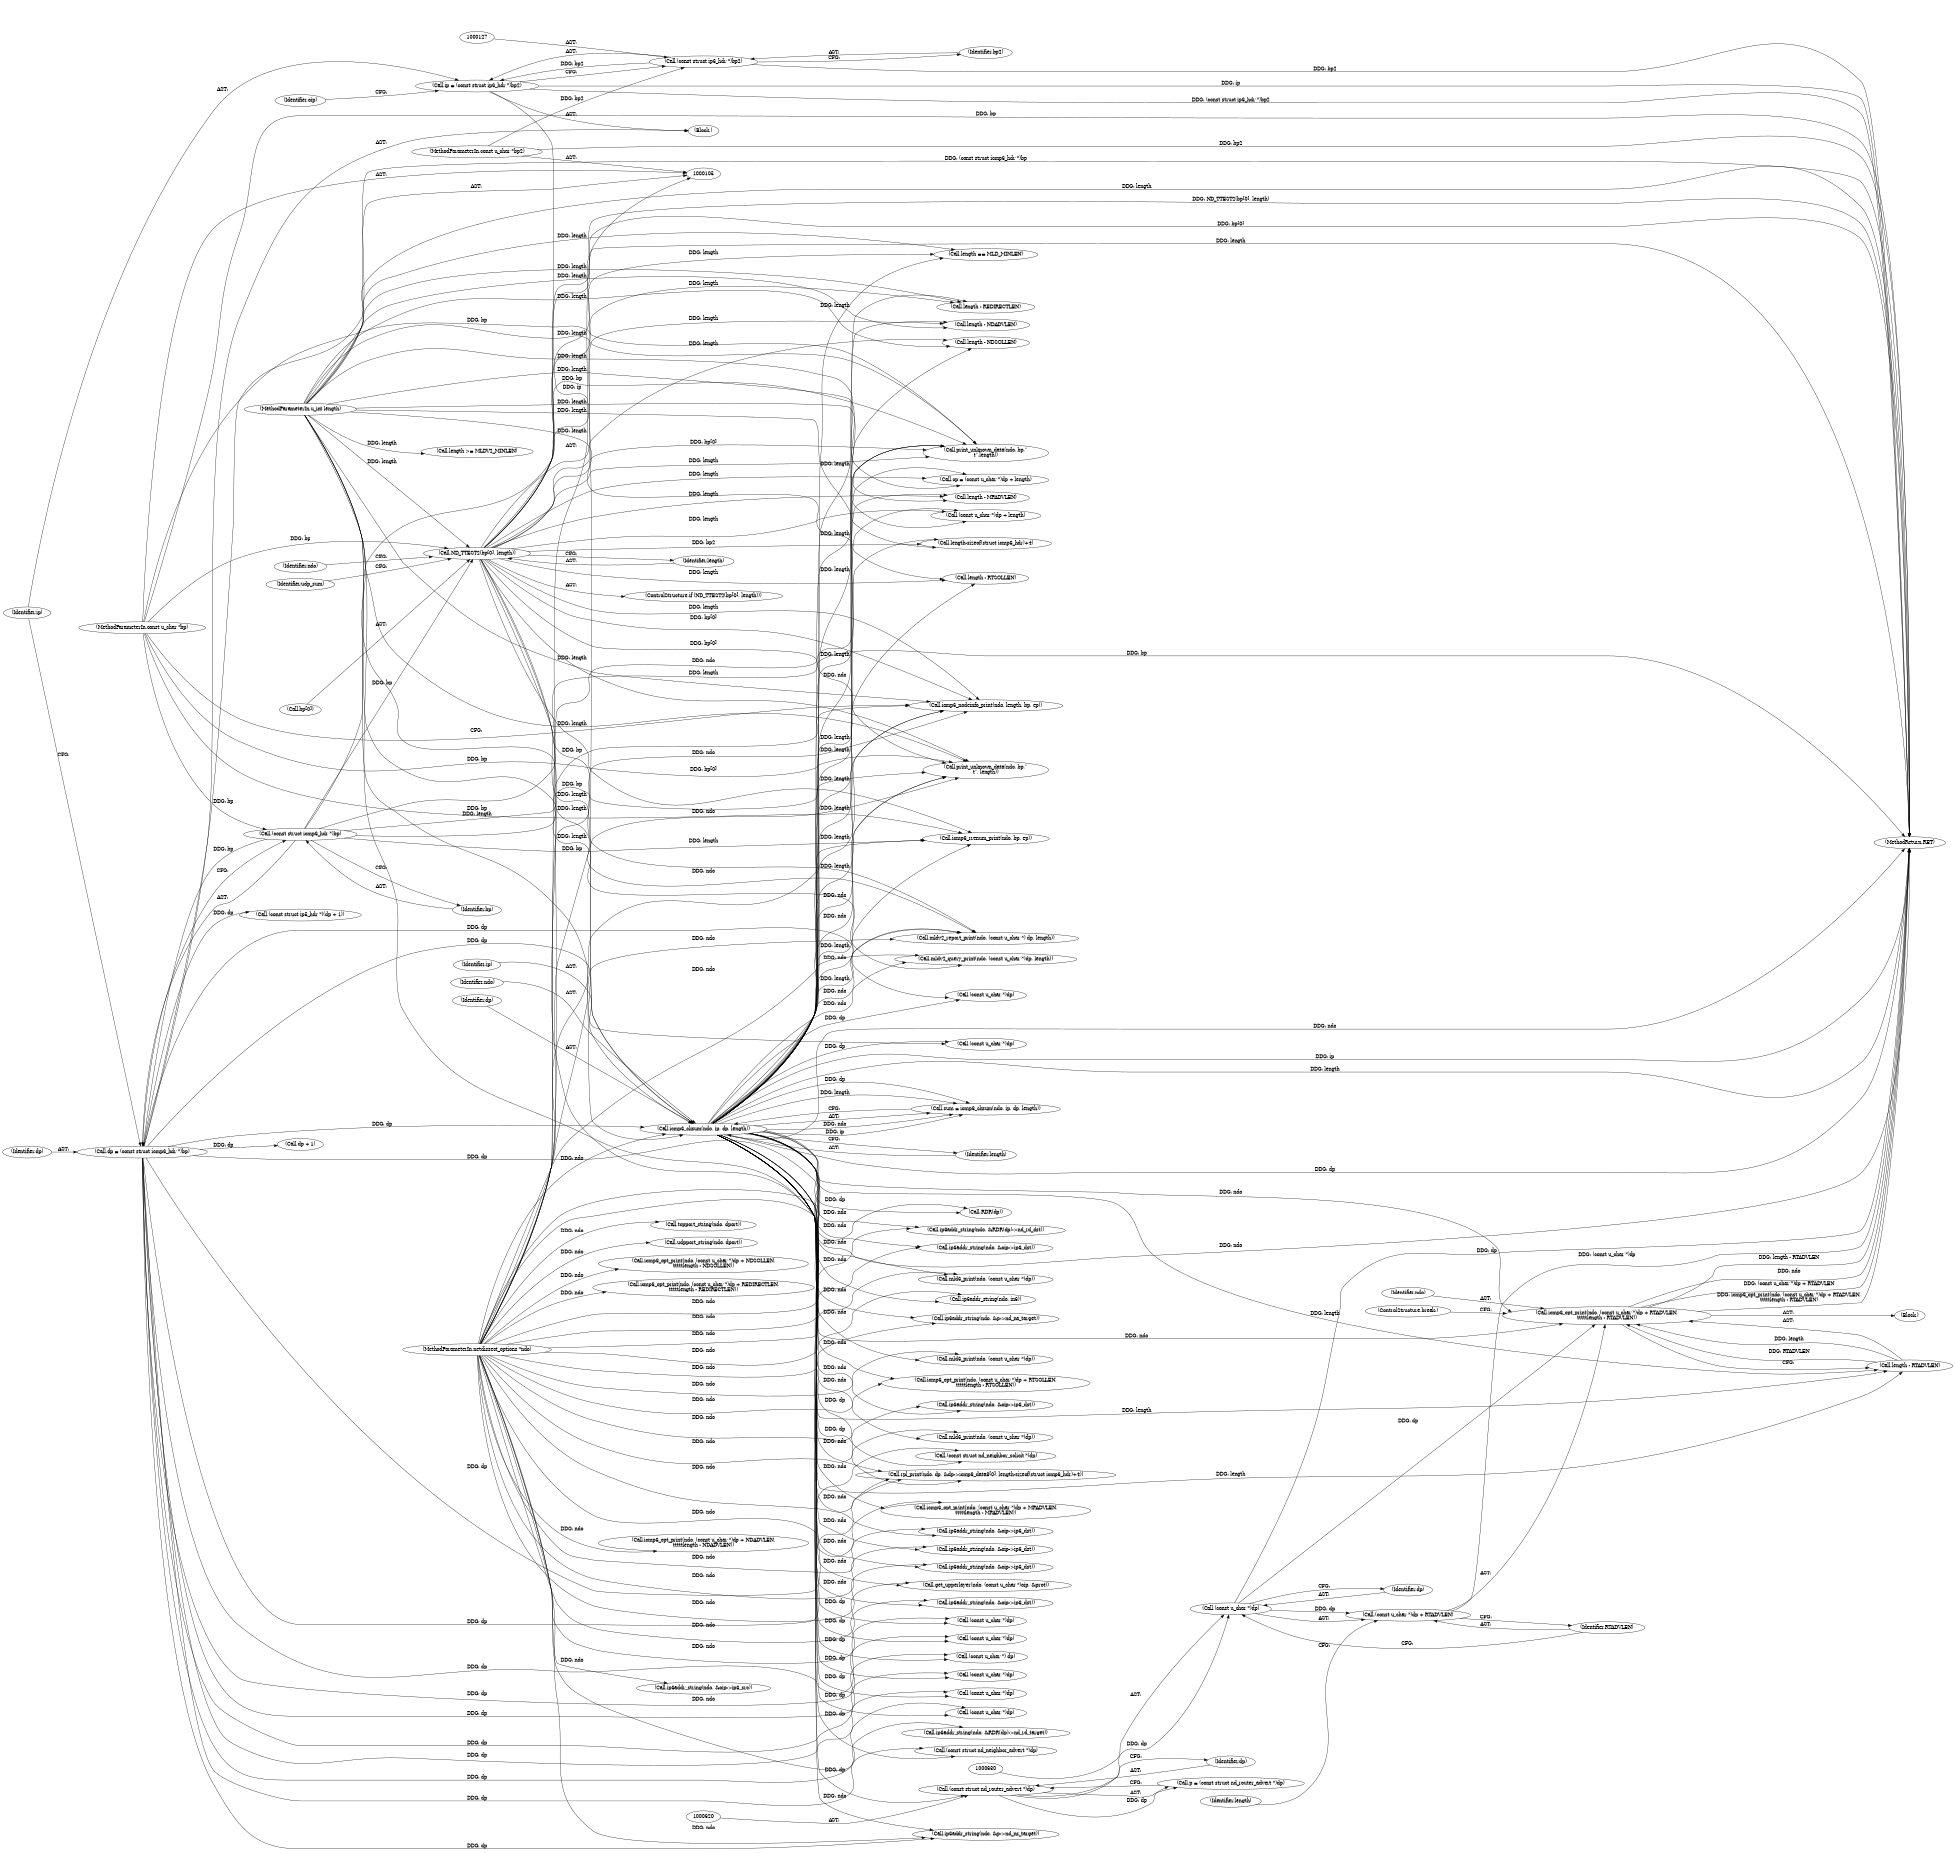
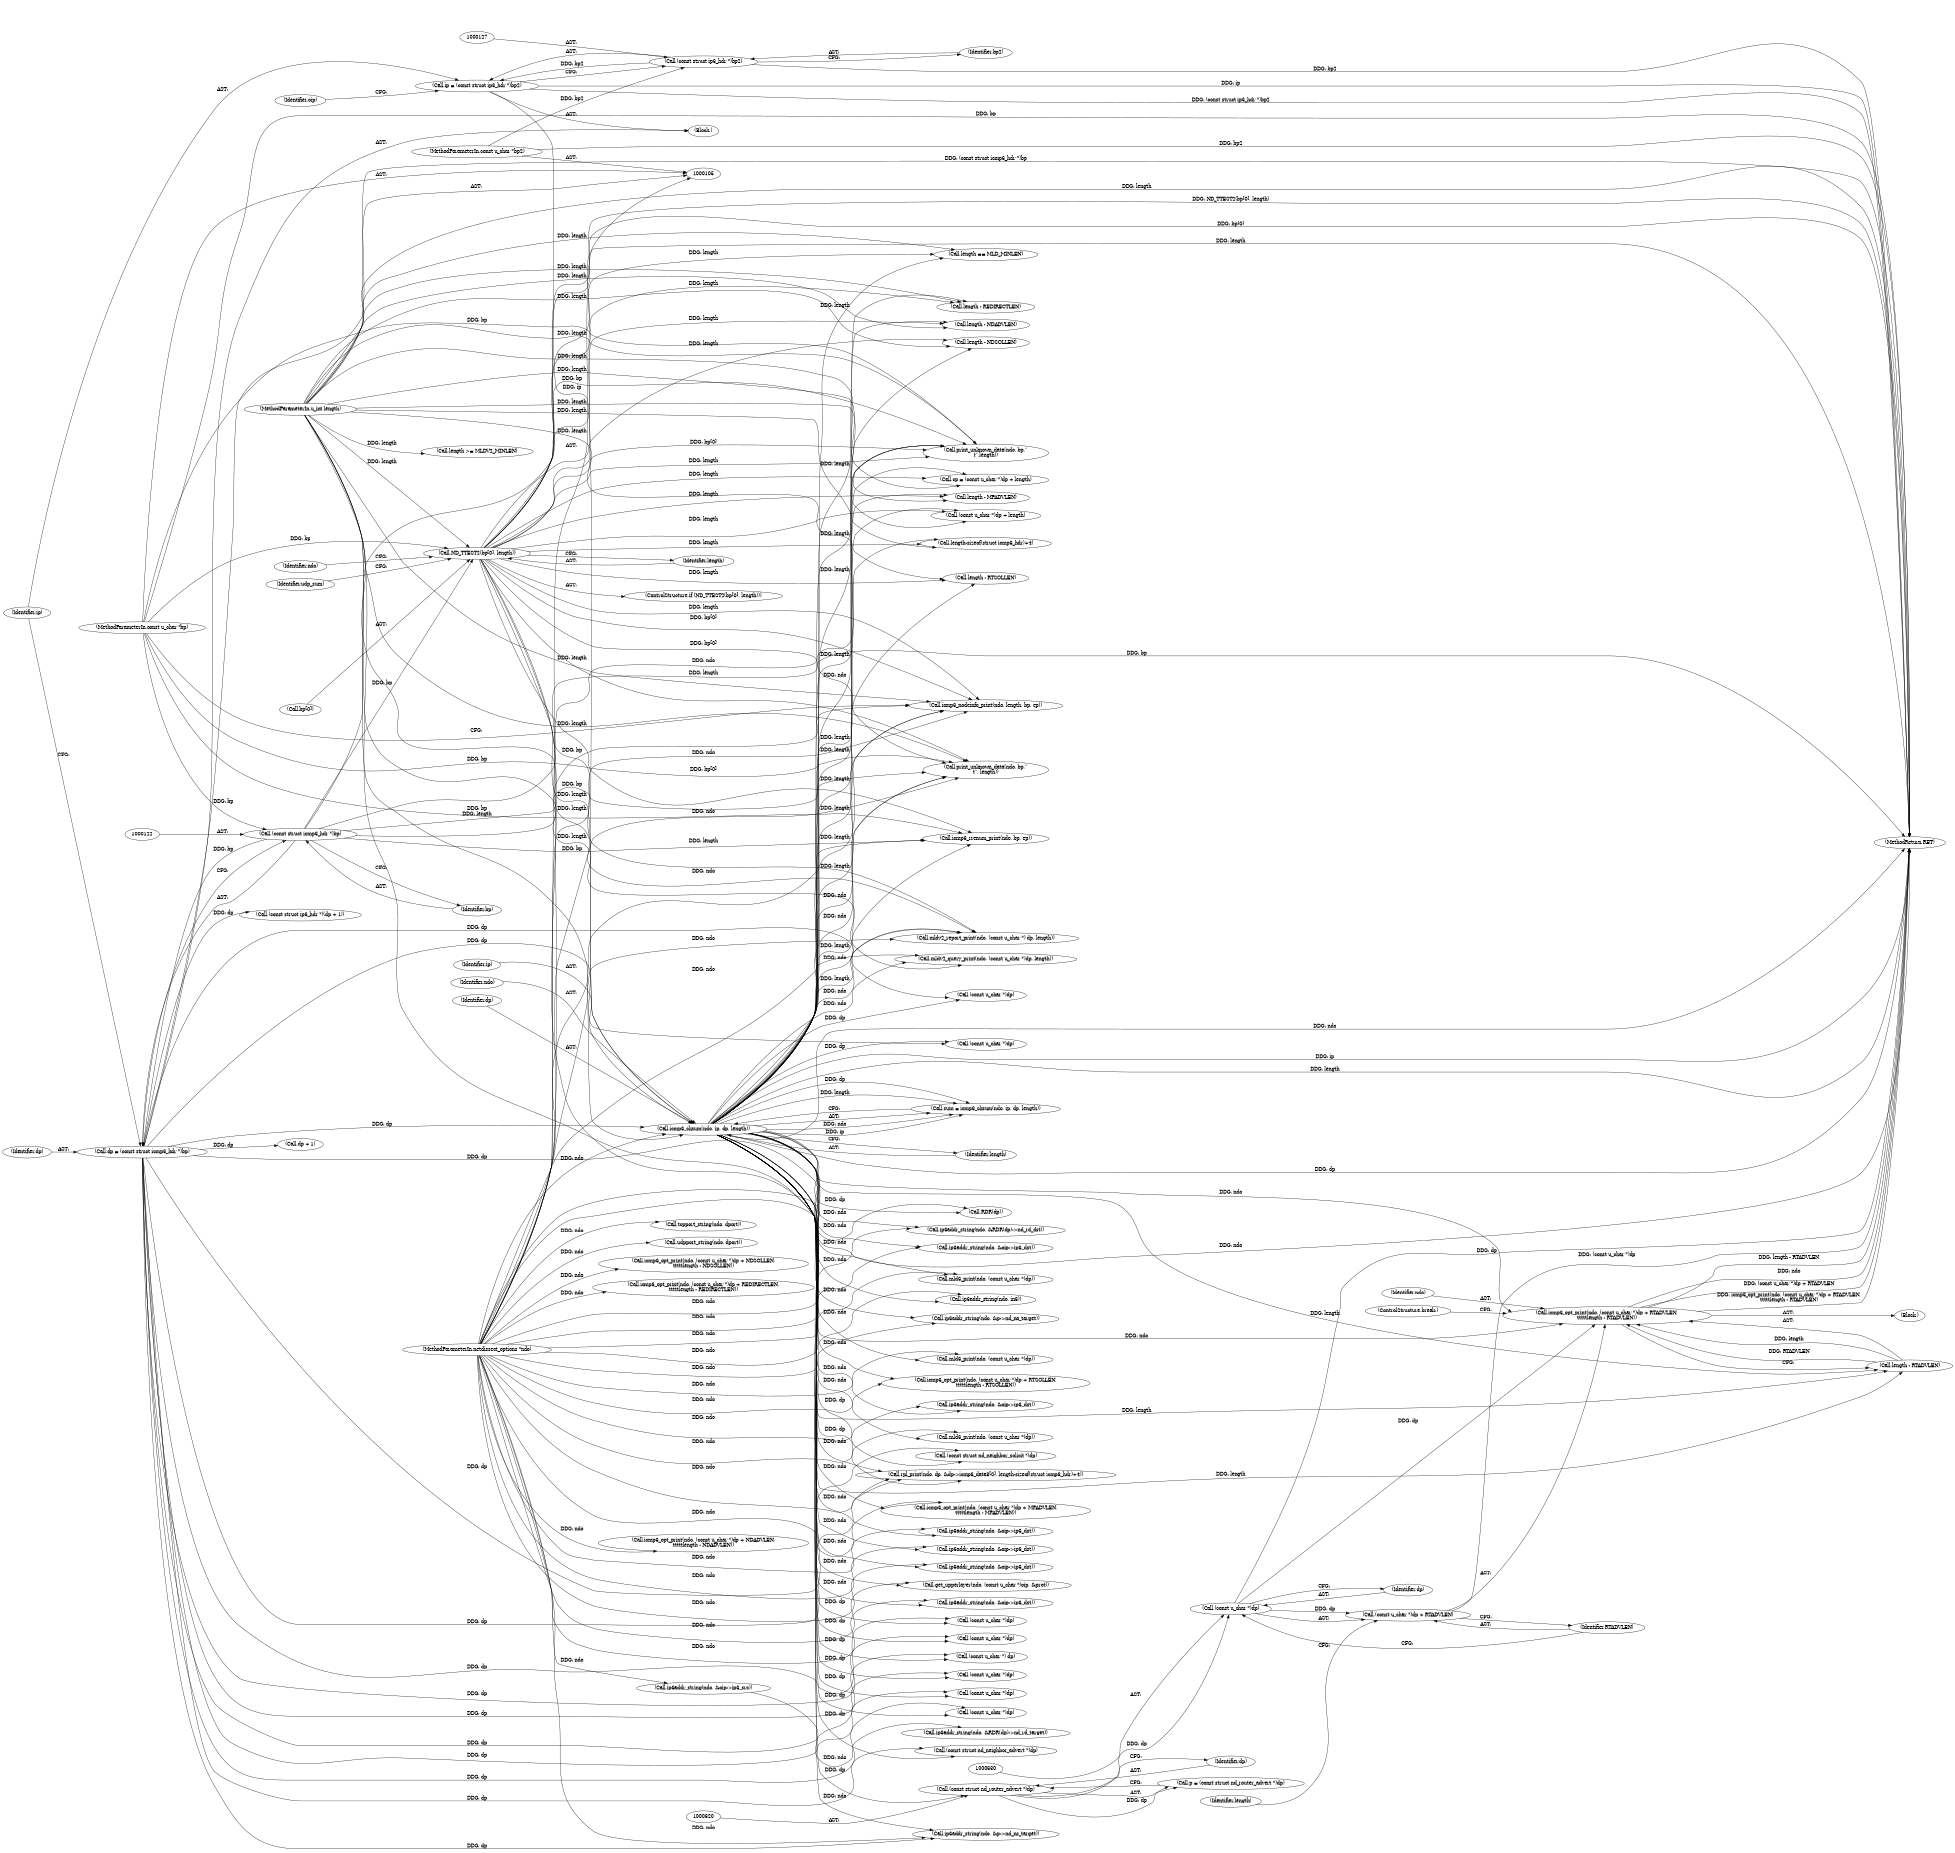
(703, 543) -> (703, 543)
none -> (142, 834)
(300, 915) -> (300, 915)
(606, 1708) -> (843, 1765)
